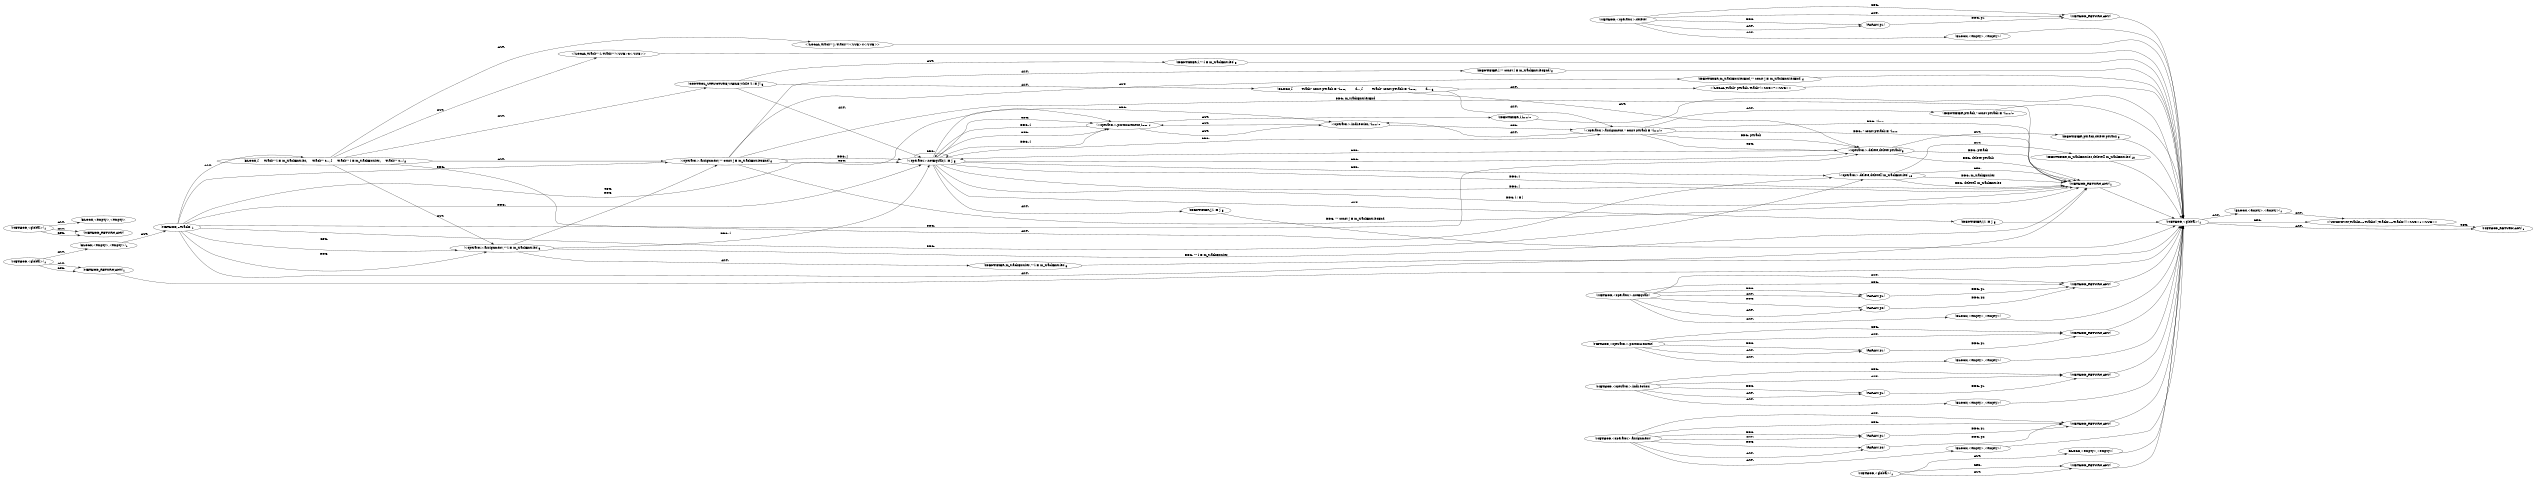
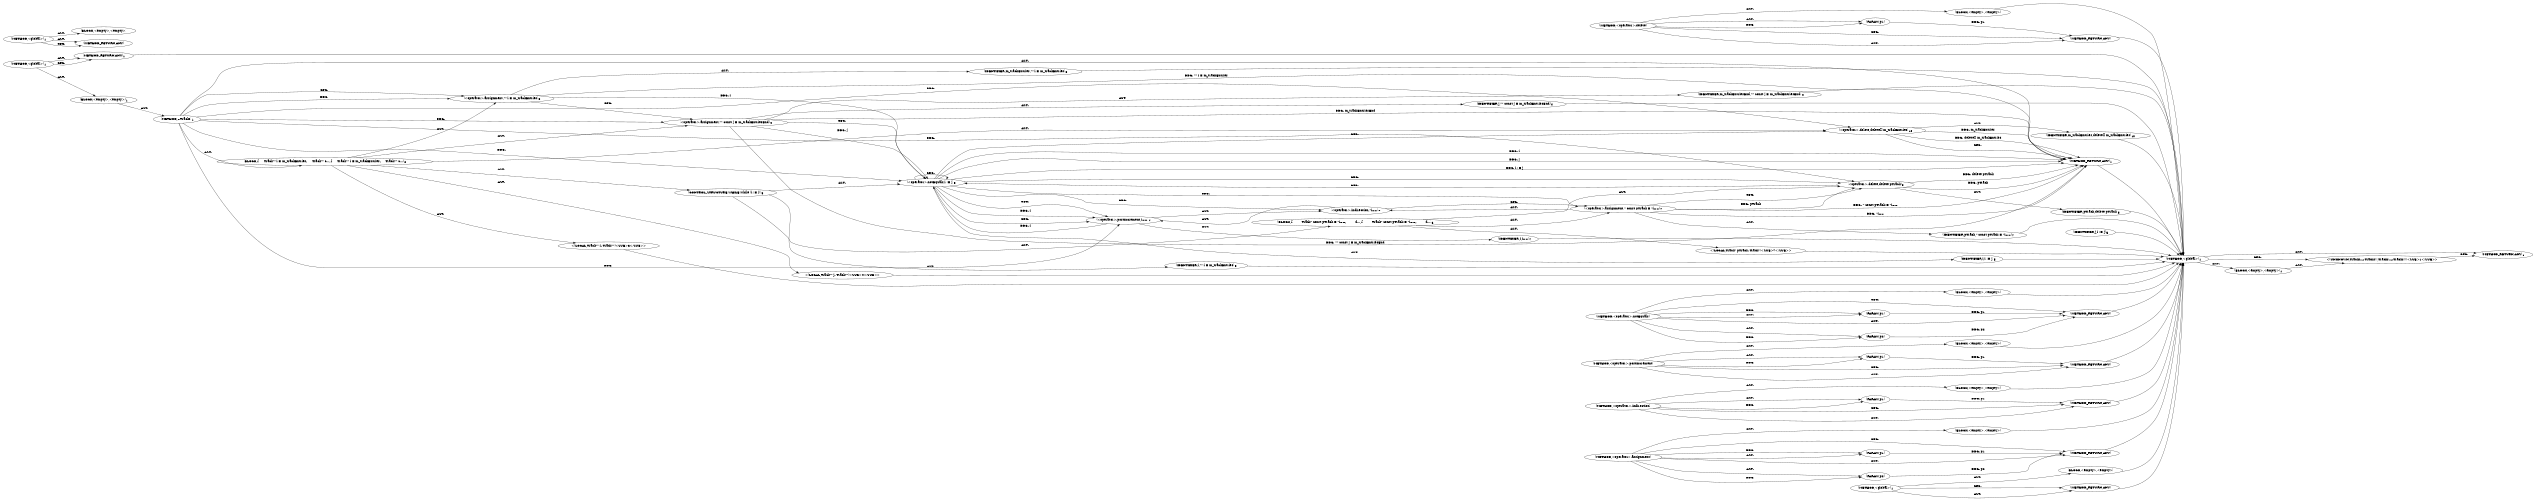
(1046, 214) -> none
